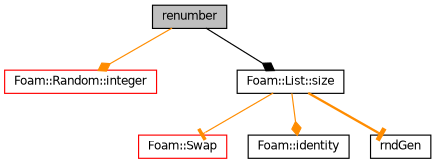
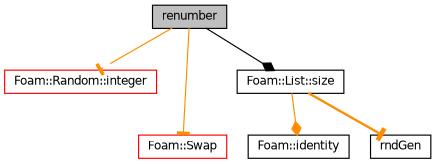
(141, 46) -> (141, 46)
(239, 113) -> (186, 79)
